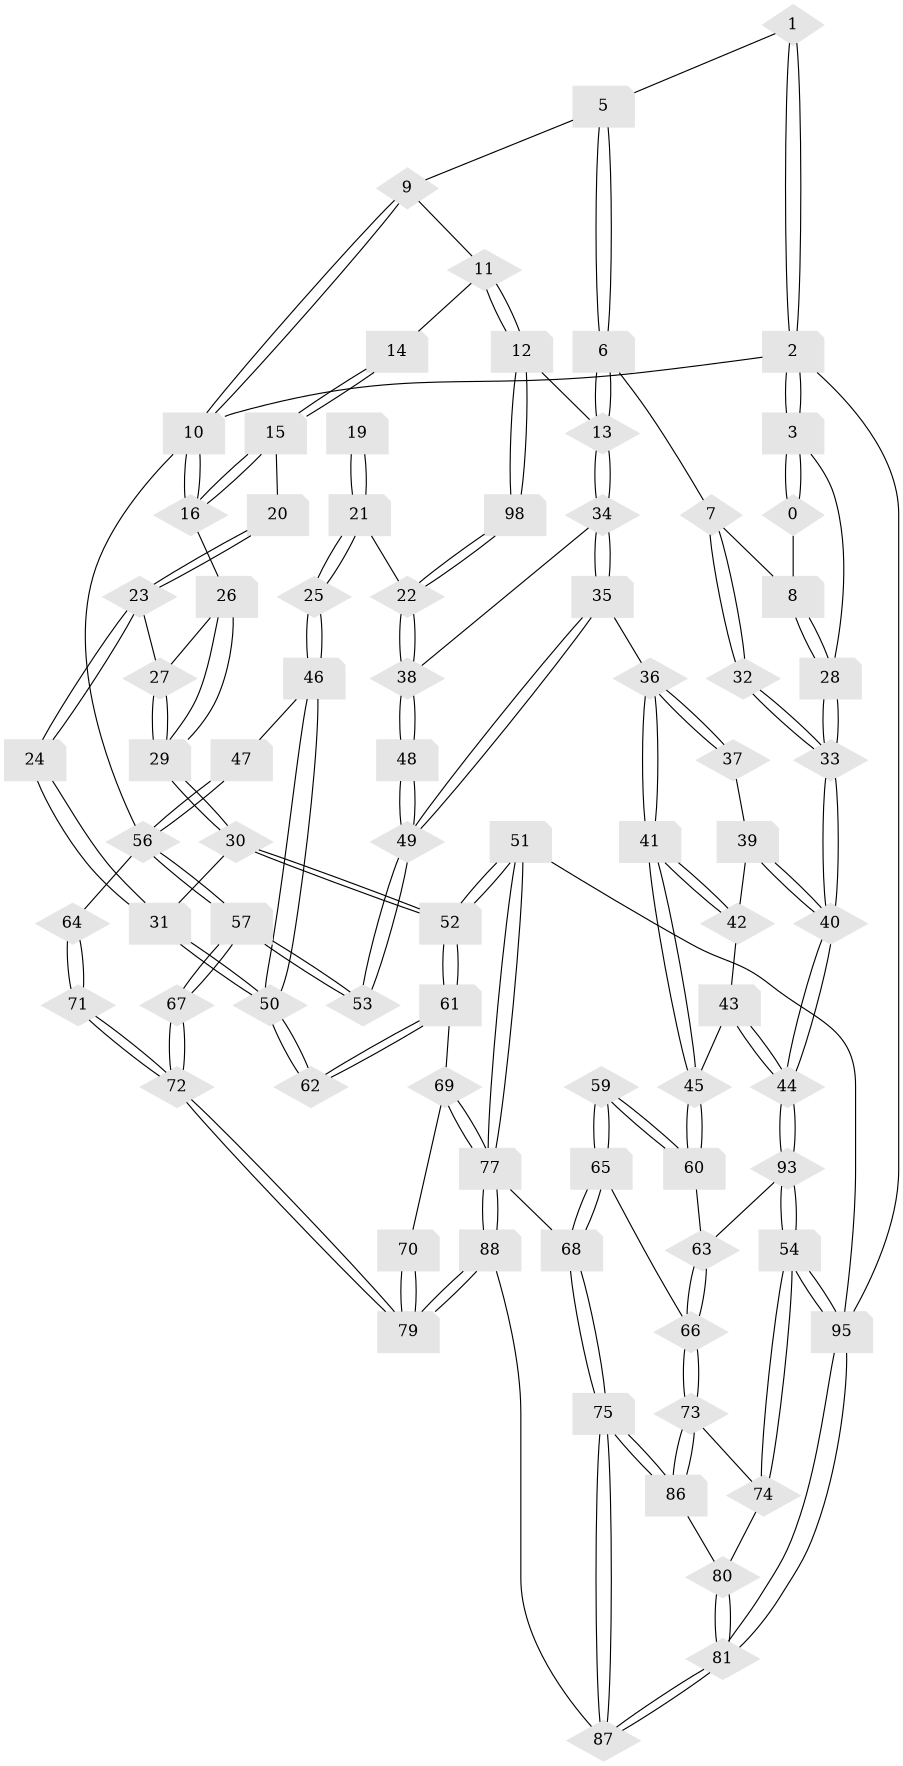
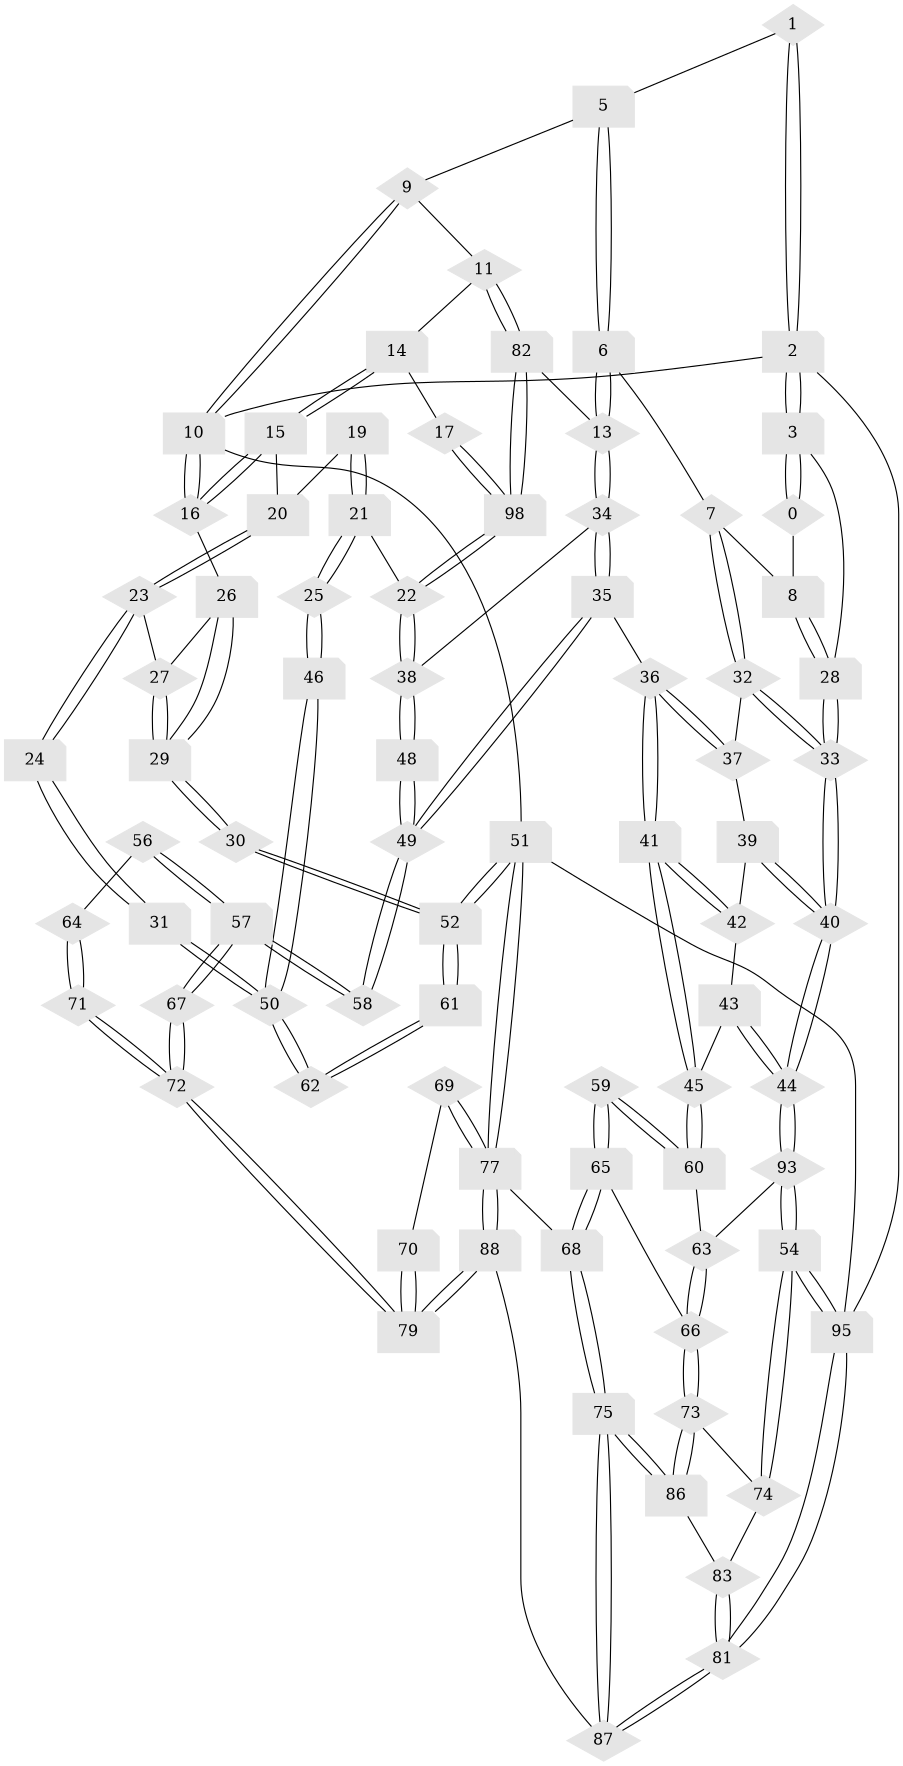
(522, 352) -> (522, 352)
none -> (445, 433)
none -> (318, 474)
(86, 631) -> (451, 549)
none -> (738, 719)
(242, 760) -> none
(205, 876) -> none
(363, 1005) -> (363, 1005)
(448, 1047) -> none
(723, 1577) -> (723, 1577)
